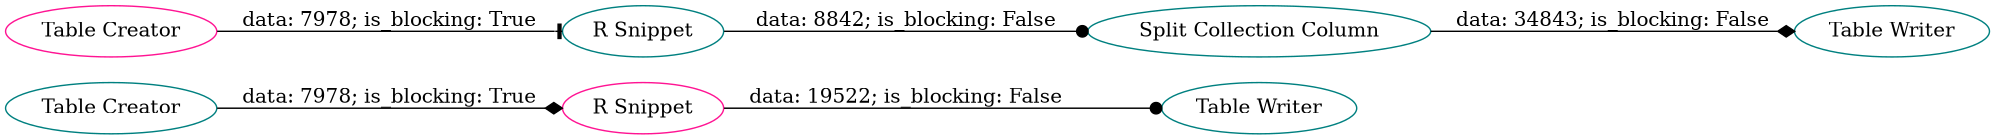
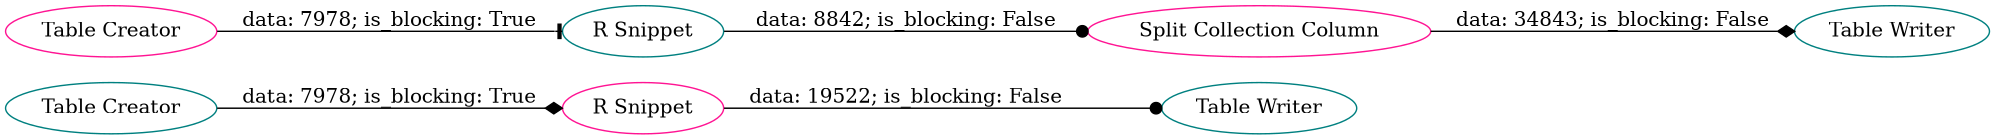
(1259, 31) -> (1259, 31)
